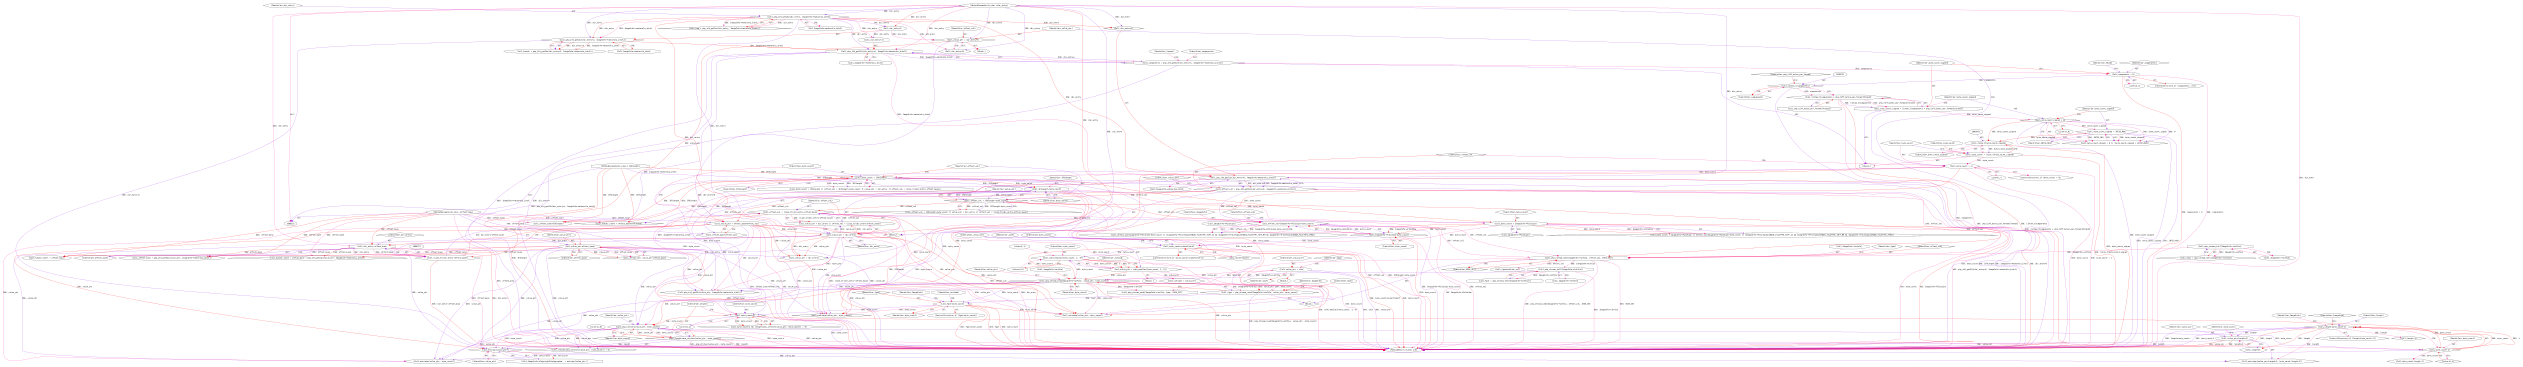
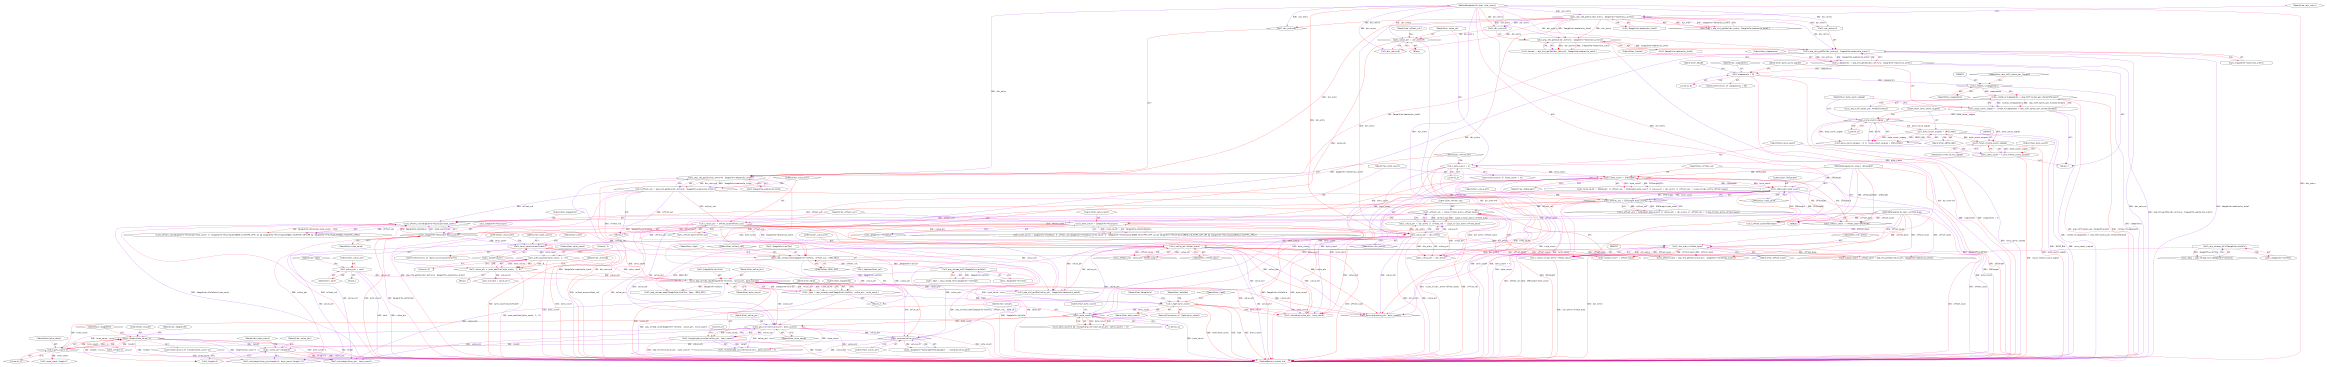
(876, 32) -> (1667, 10)
(359, 215) -> (1838, 219)
(695, 338) -> (708, 338)
(1408, 345) -> (589, 344)
